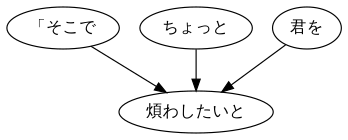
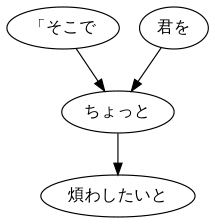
(258, 65) -> (150, 65)
(124, 66) -> (87, 65)
